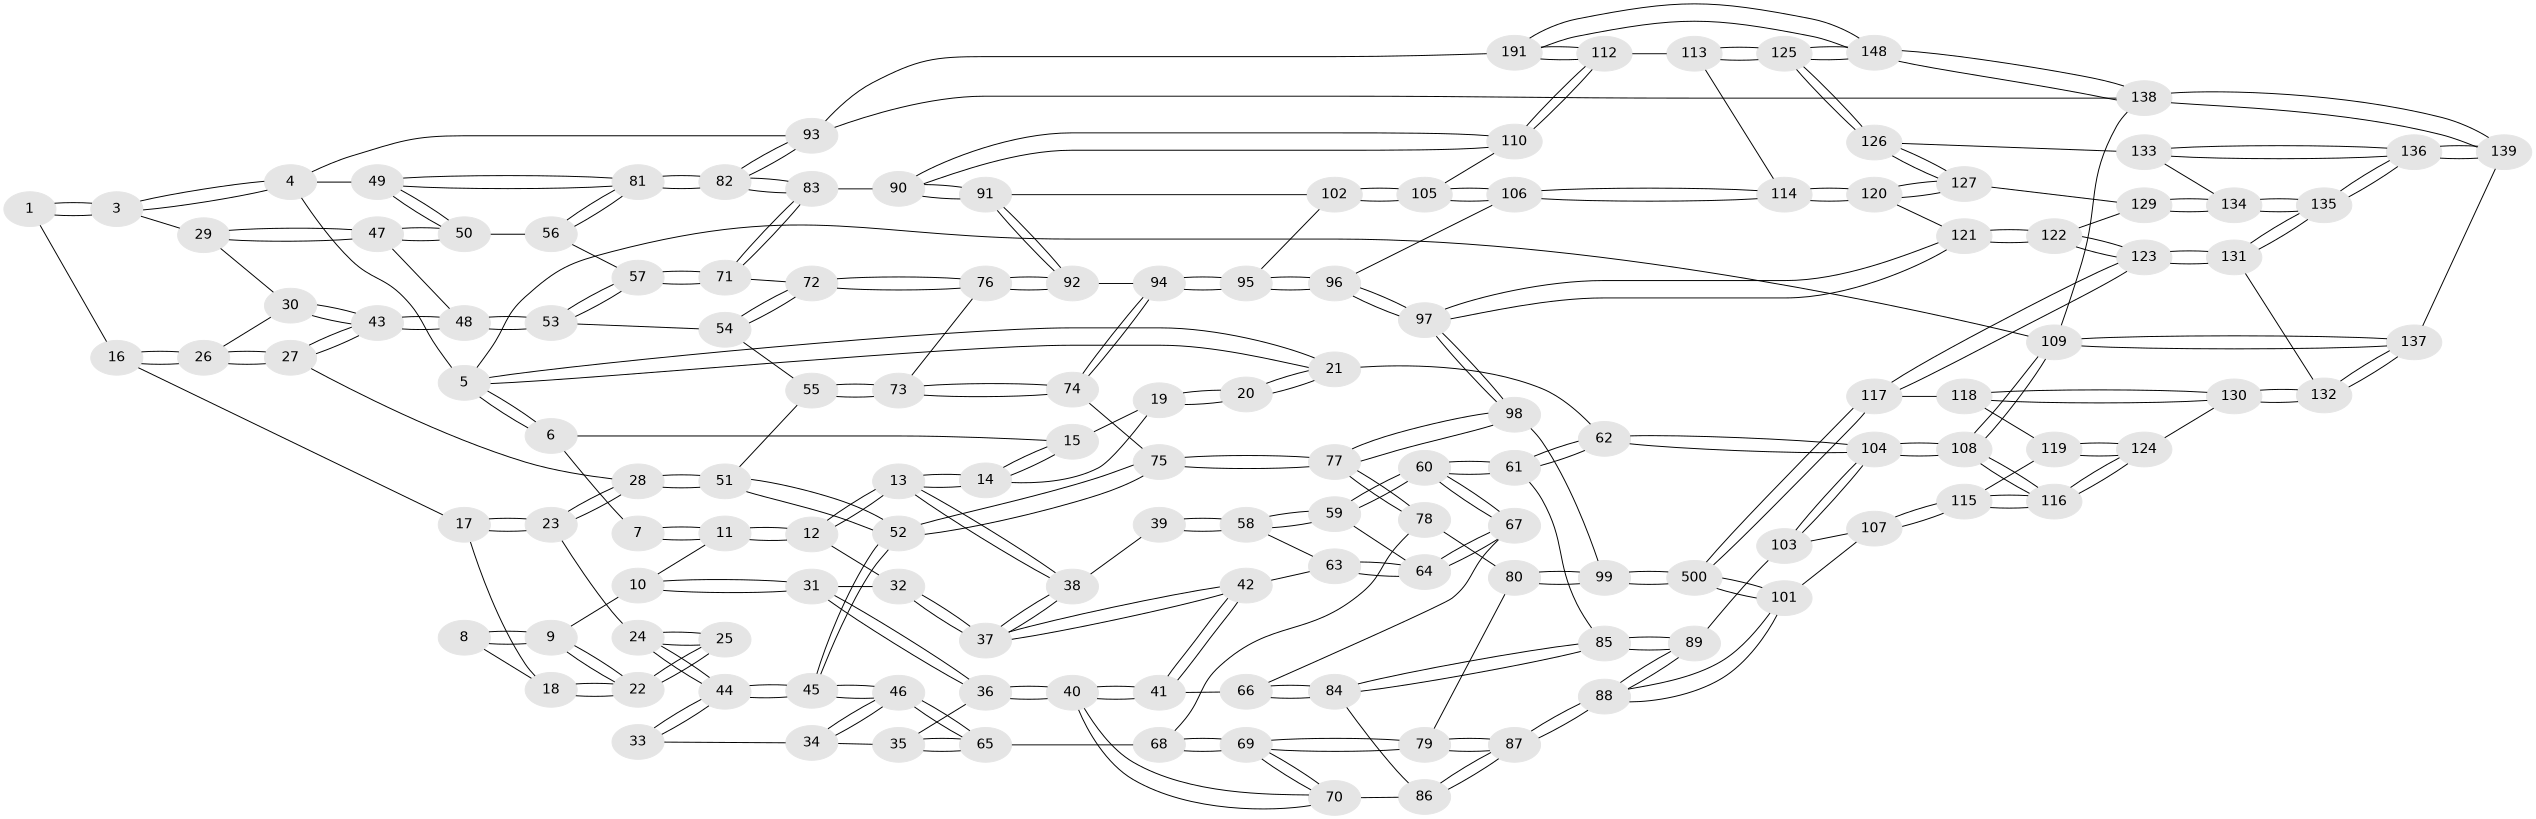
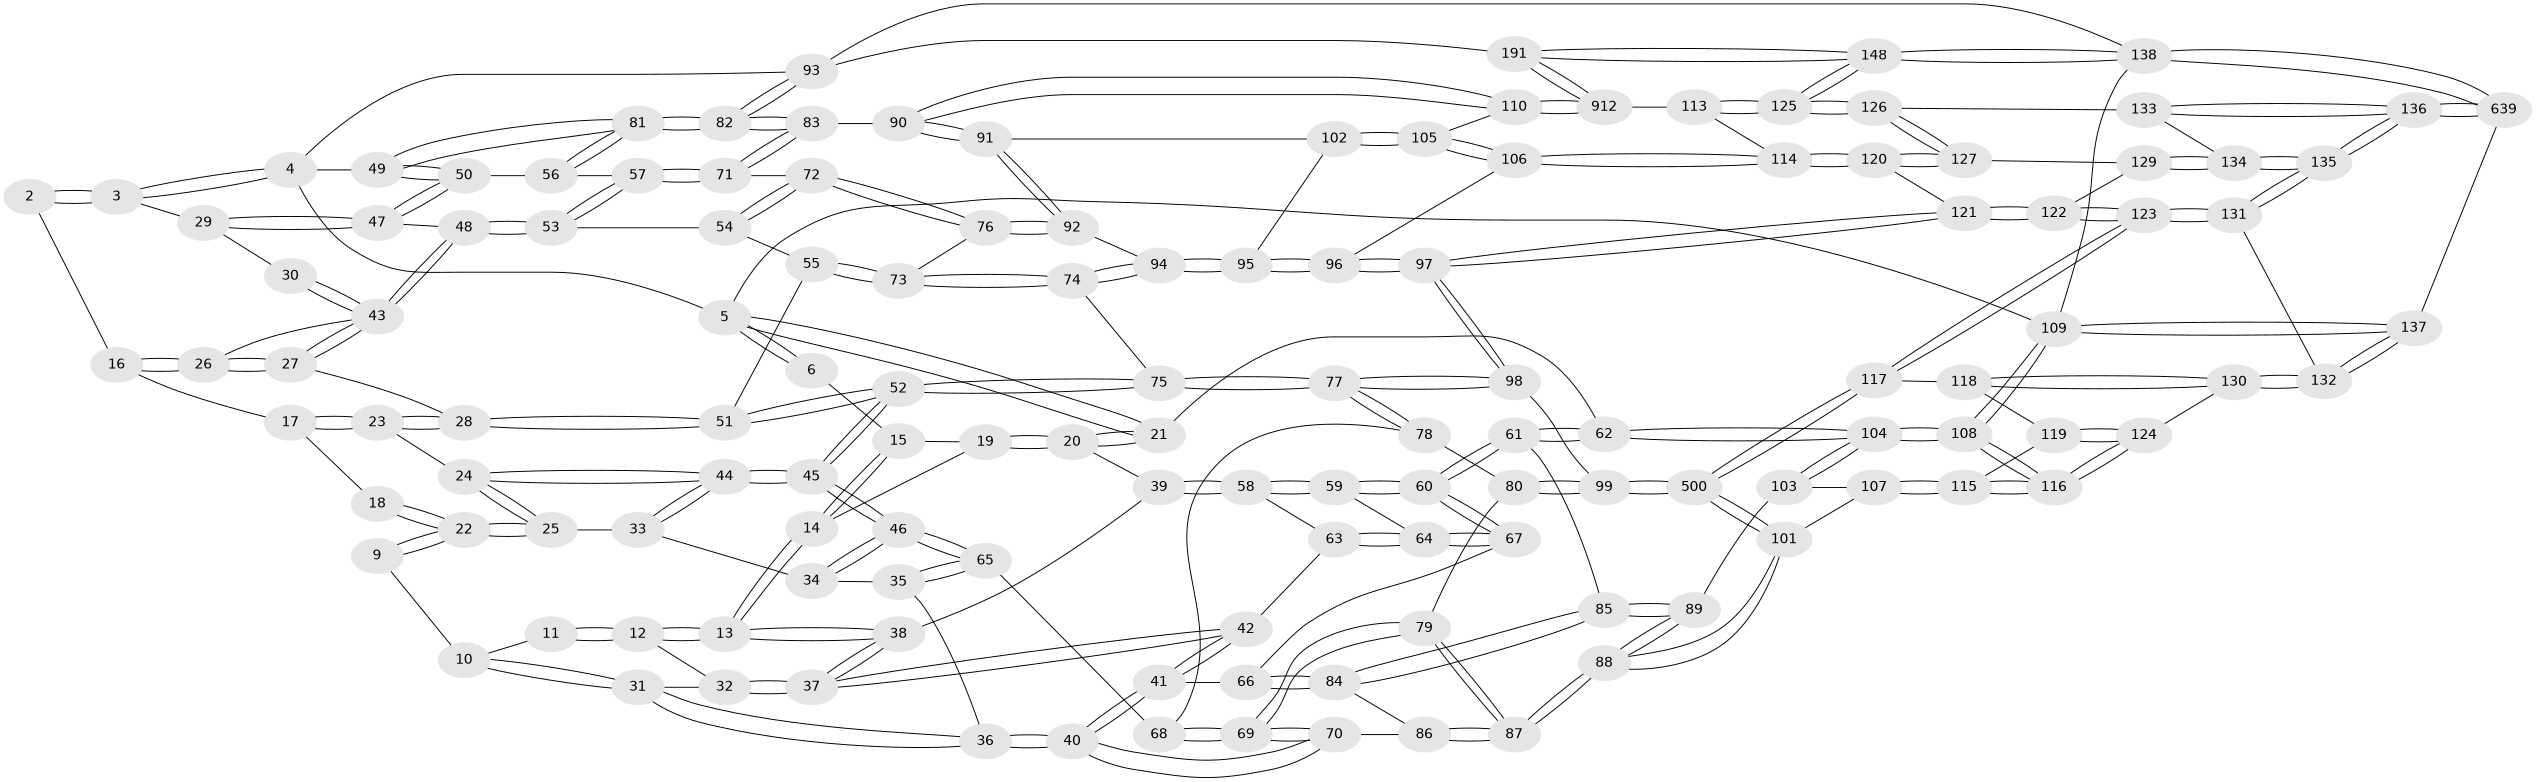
(1604, 54) -> (1604, 107)
(2504, 152) -> (2504, 110)
(30, 209) -> (30, 197)
(247, 332) -> (287, 333)
none -> (1116, 465)
none -> (595, 530)
(638, 533) -> none
(464, 638) -> none
